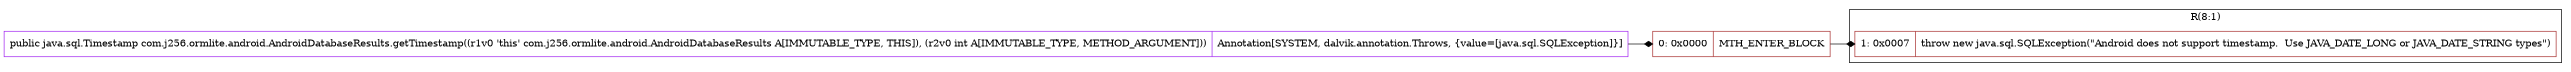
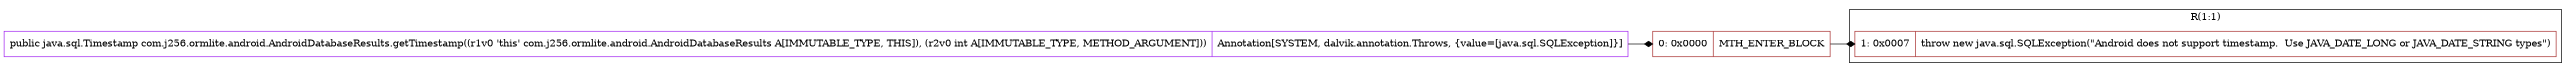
(2206, 18) -> (2206, 18)
